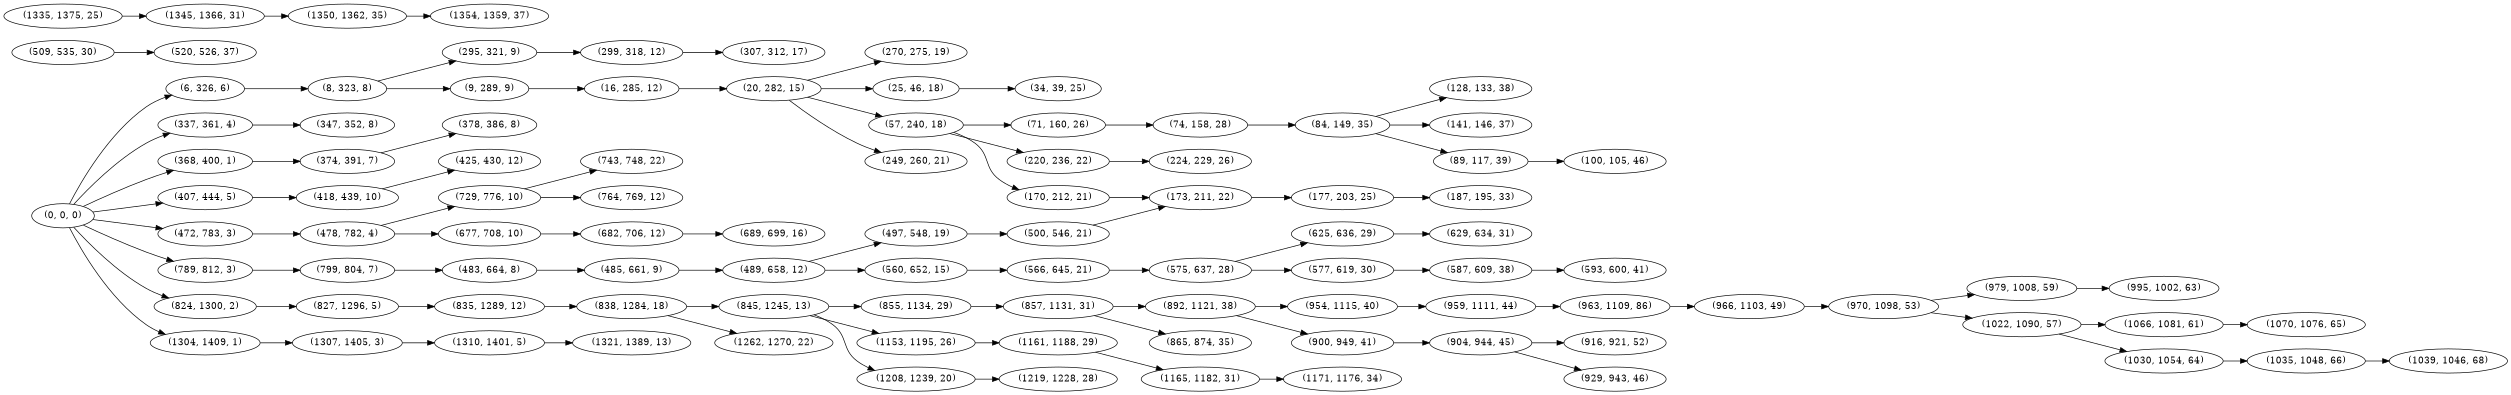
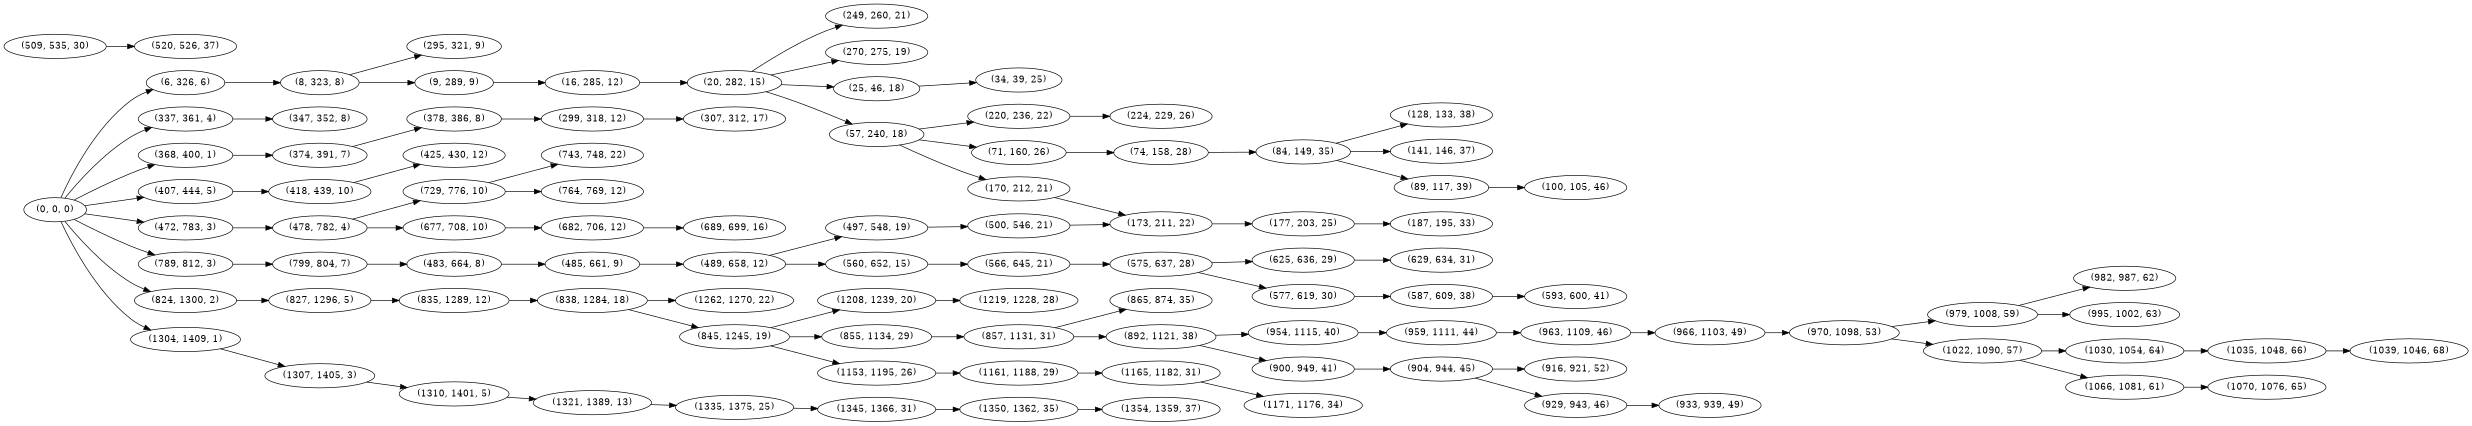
(555, 52) -> (518, 119)
none -> (2125, 278)
(774, 307) -> (735, 337)
(1615, 307) -> (1576, 333)
none -> (660, 405)
none -> (1710, 405)
